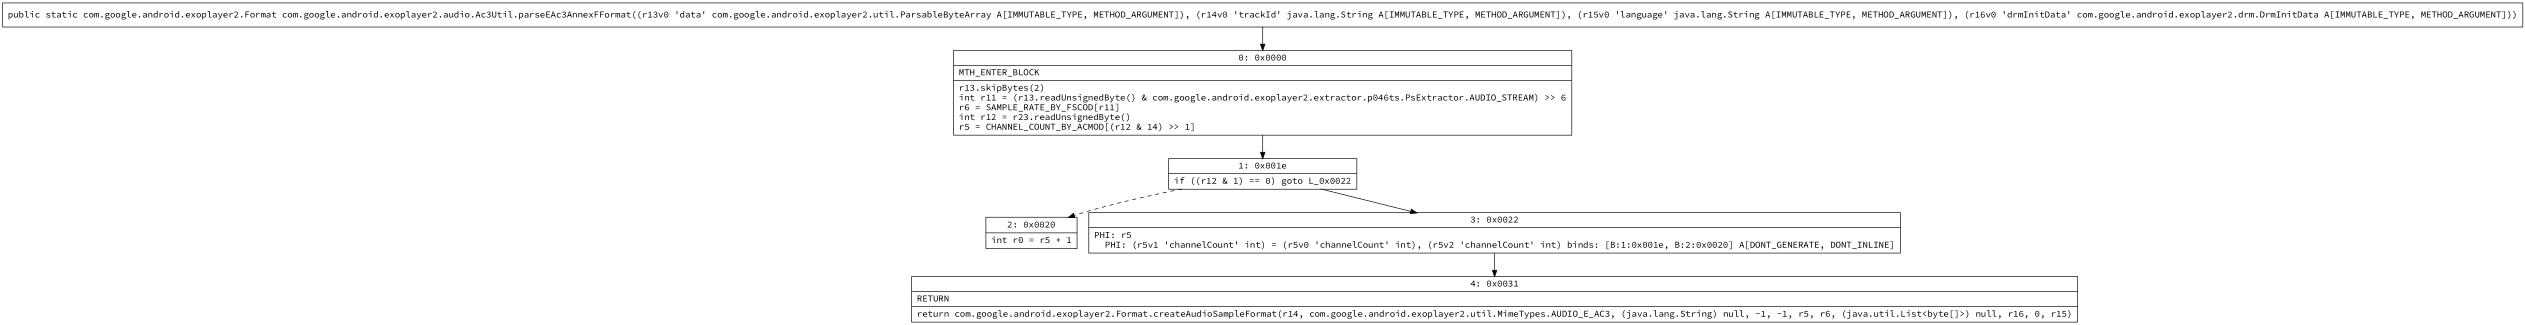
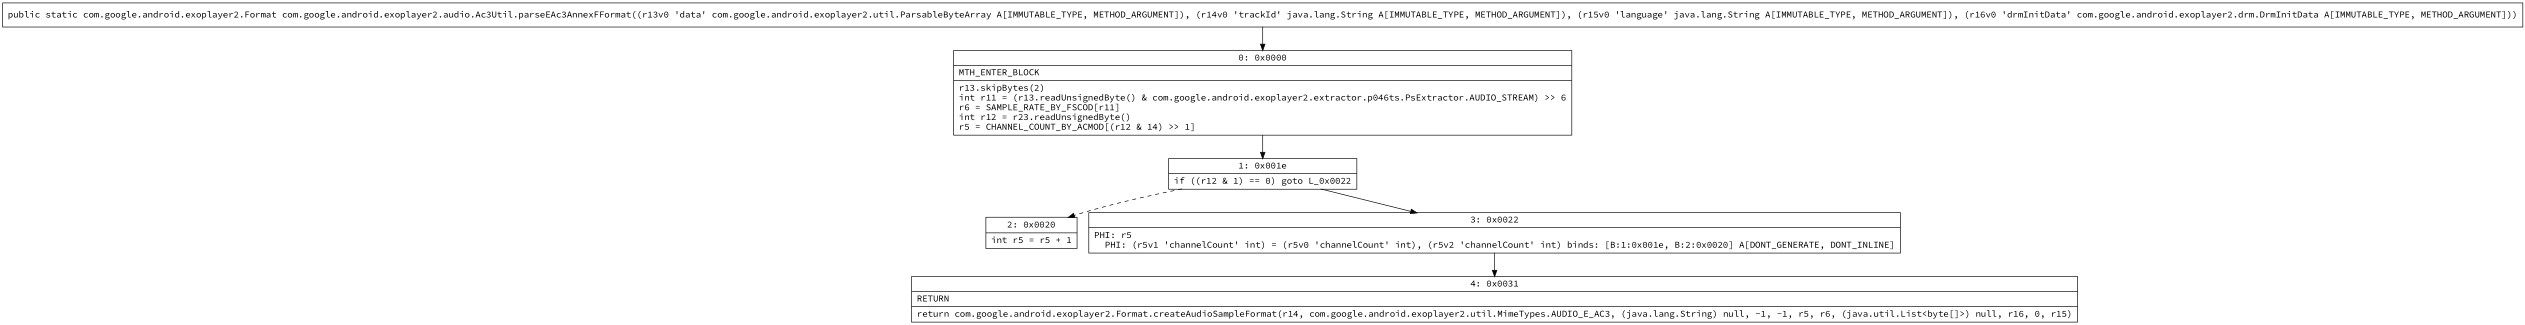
(1031, 240) -> (1031, 240)
